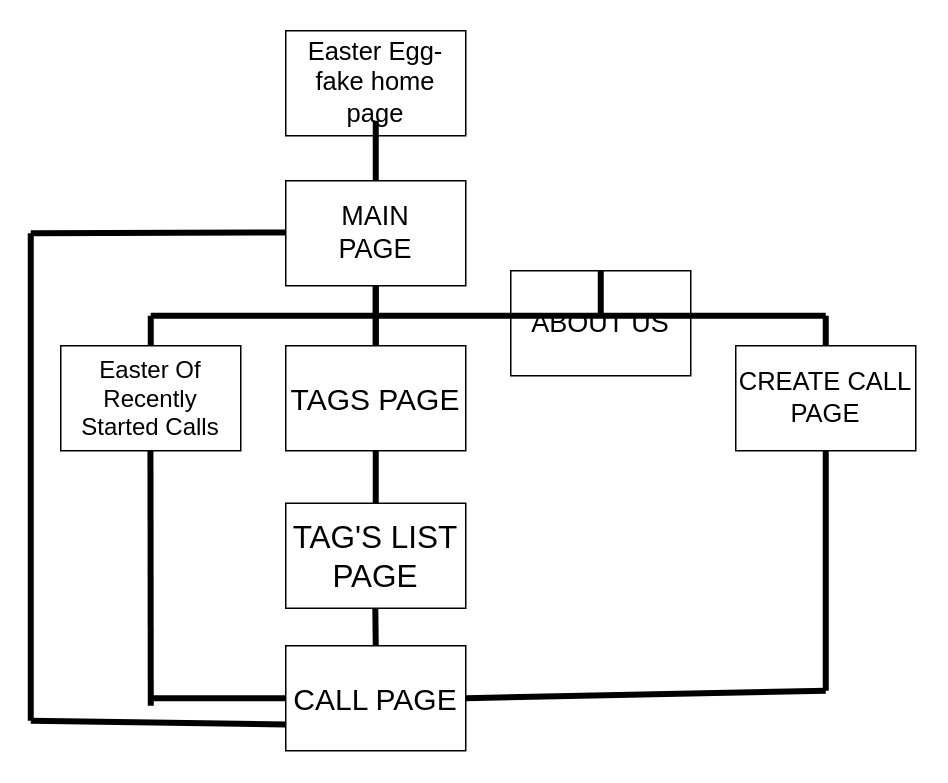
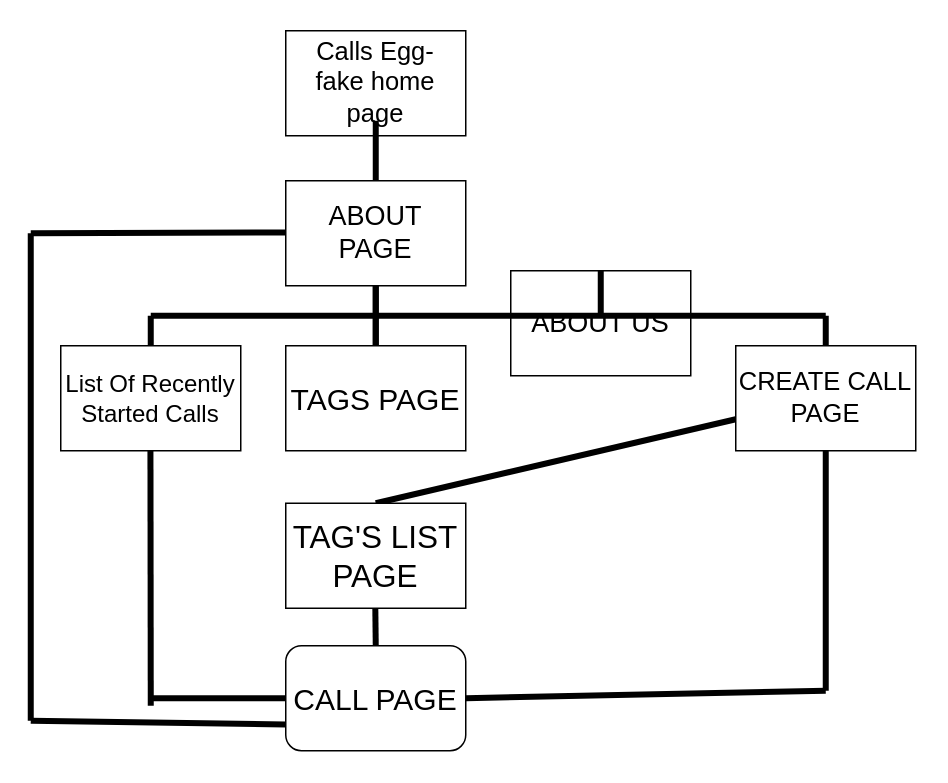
(376, 83) -> (376, 83)
(376, 233) -> (376, 233)
(151, 398) -> (151, 398)
(376, 477) -> (555, 461)
(376, 698) -> (376, 698)
